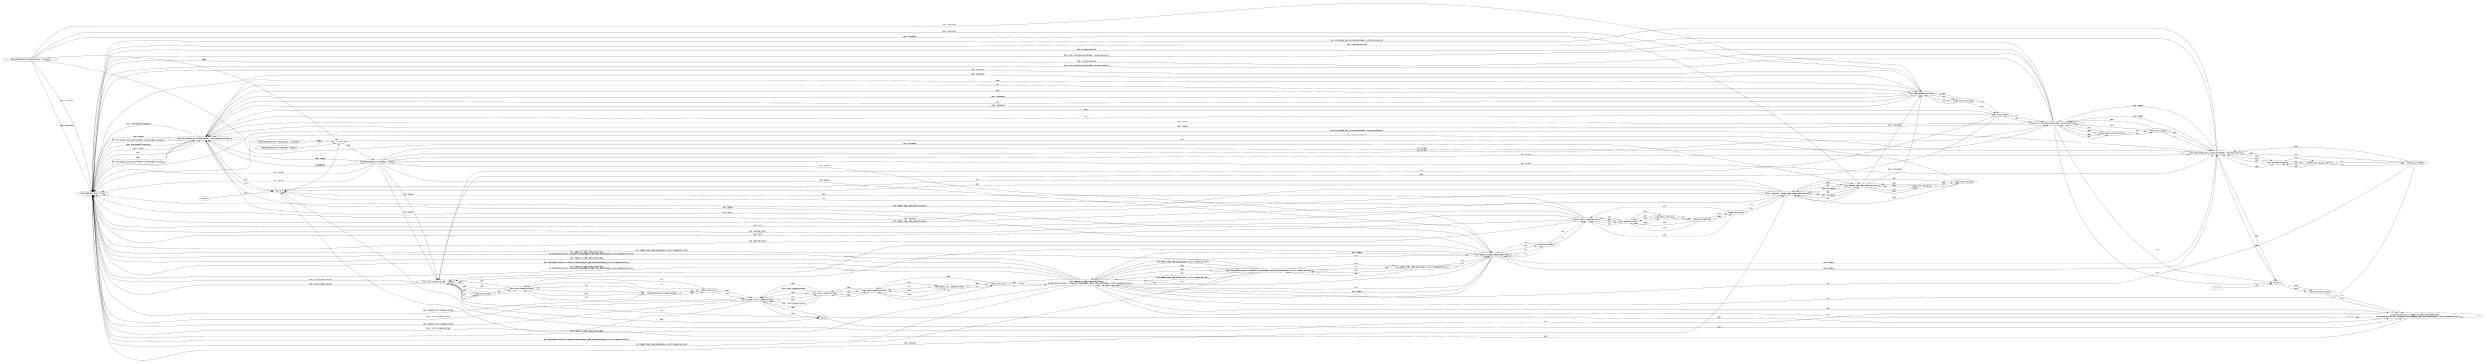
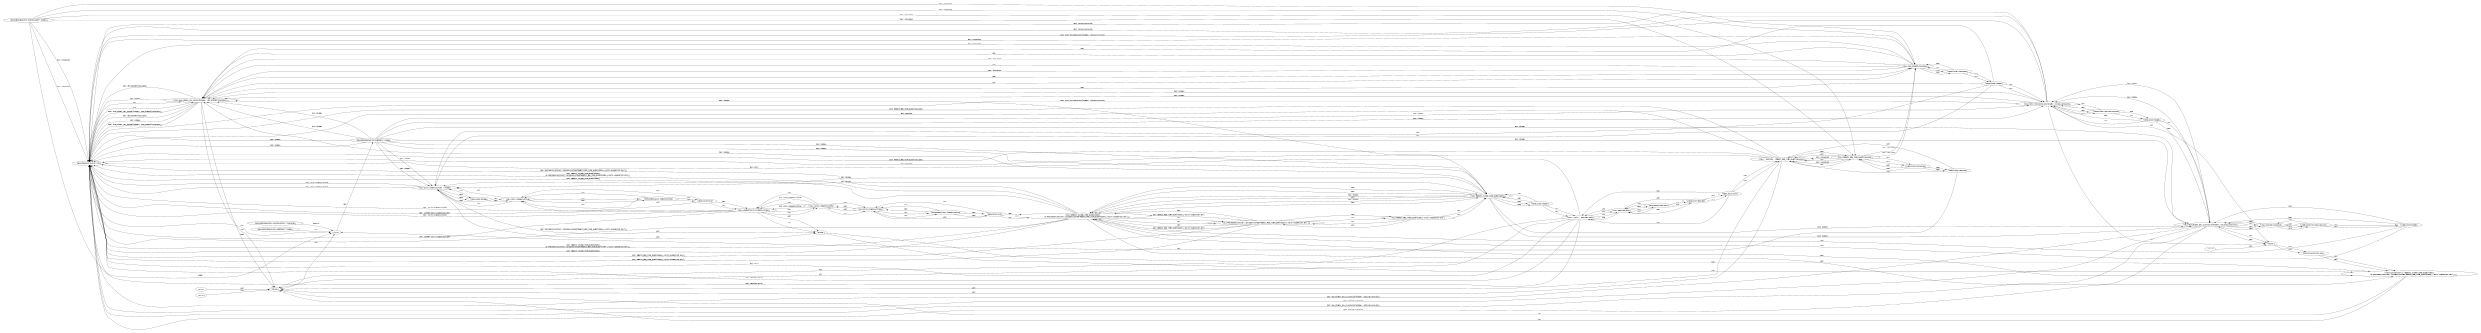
(31, 59) -> (29, 20)
none -> (190, 224)
(1493, 255) -> (1488, 196)
none -> (201, 289)
